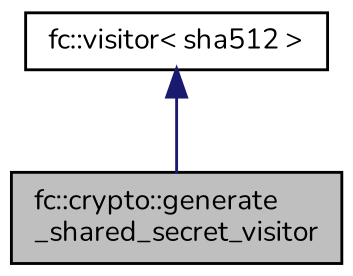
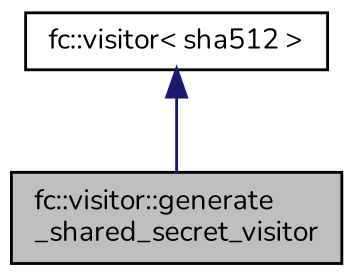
(177, 218) -> (177, 218)
